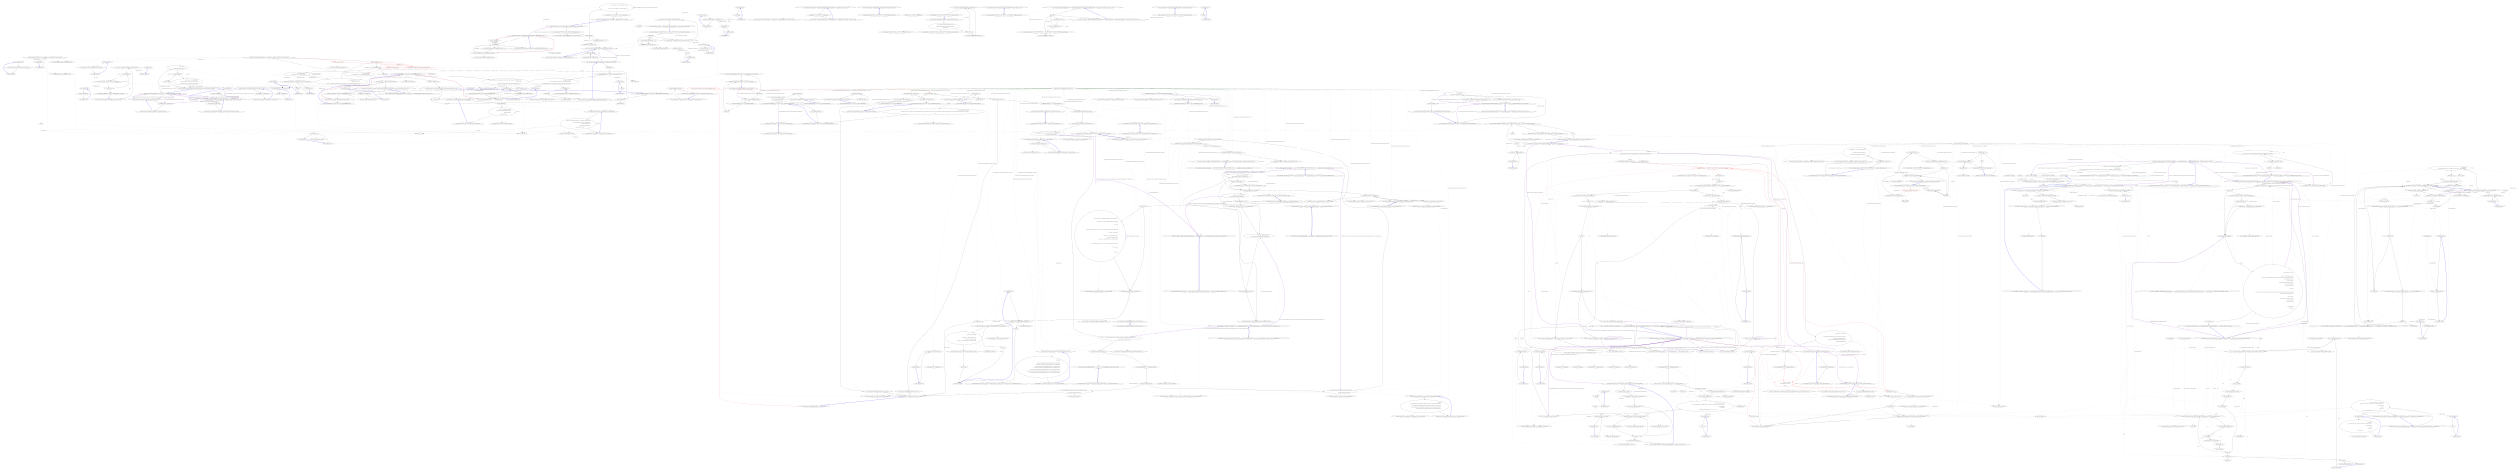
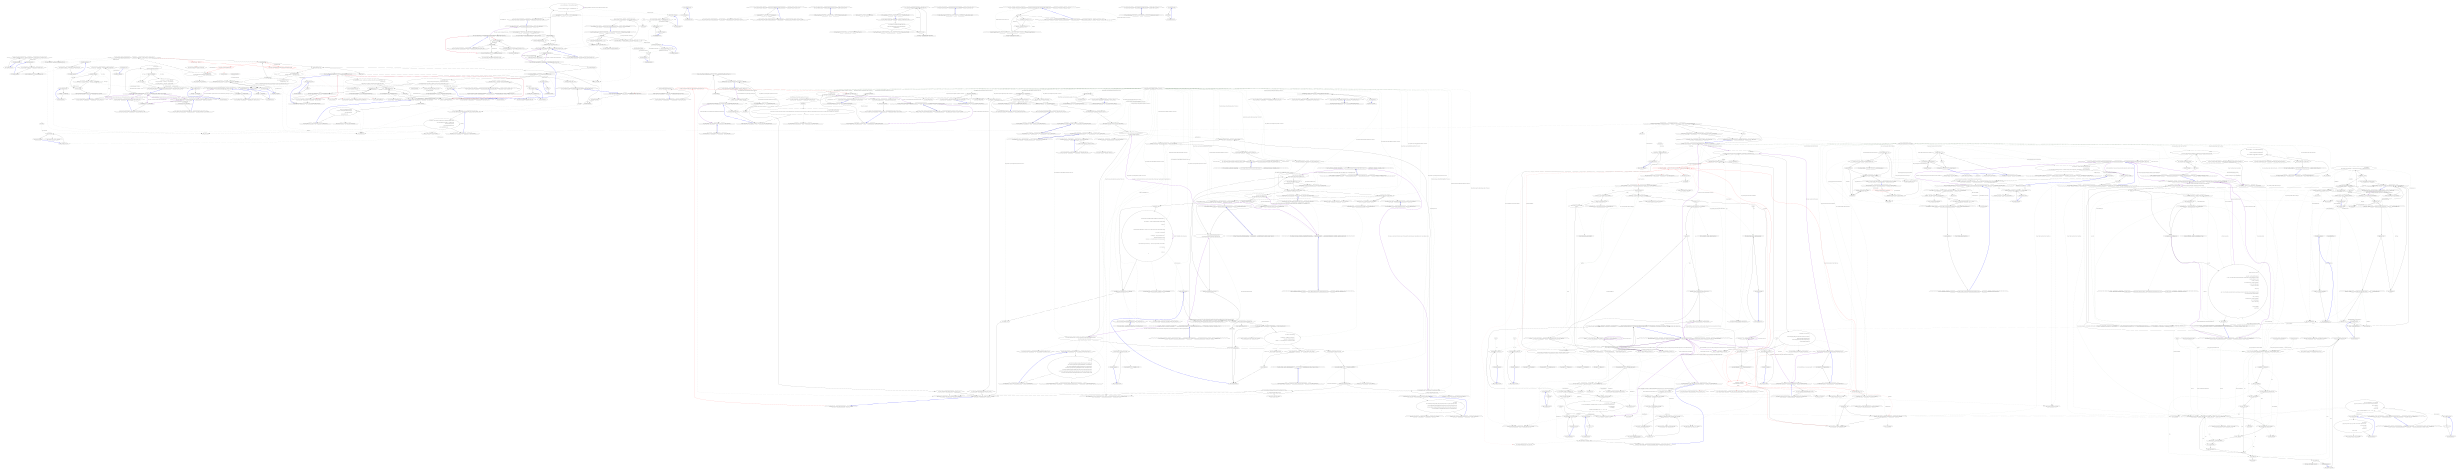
(1844, 178) -> (1772, 144)
